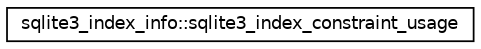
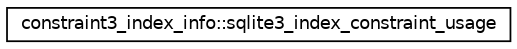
(240, 25) -> (259, 25)
